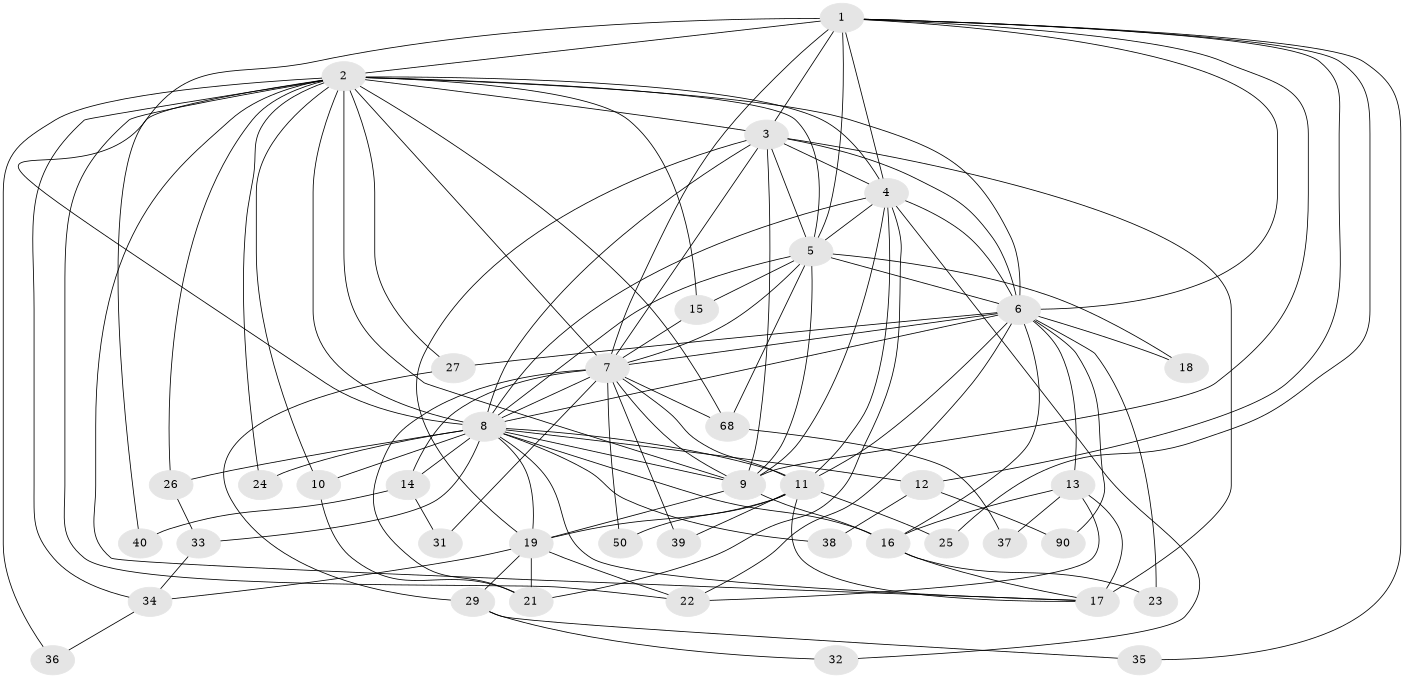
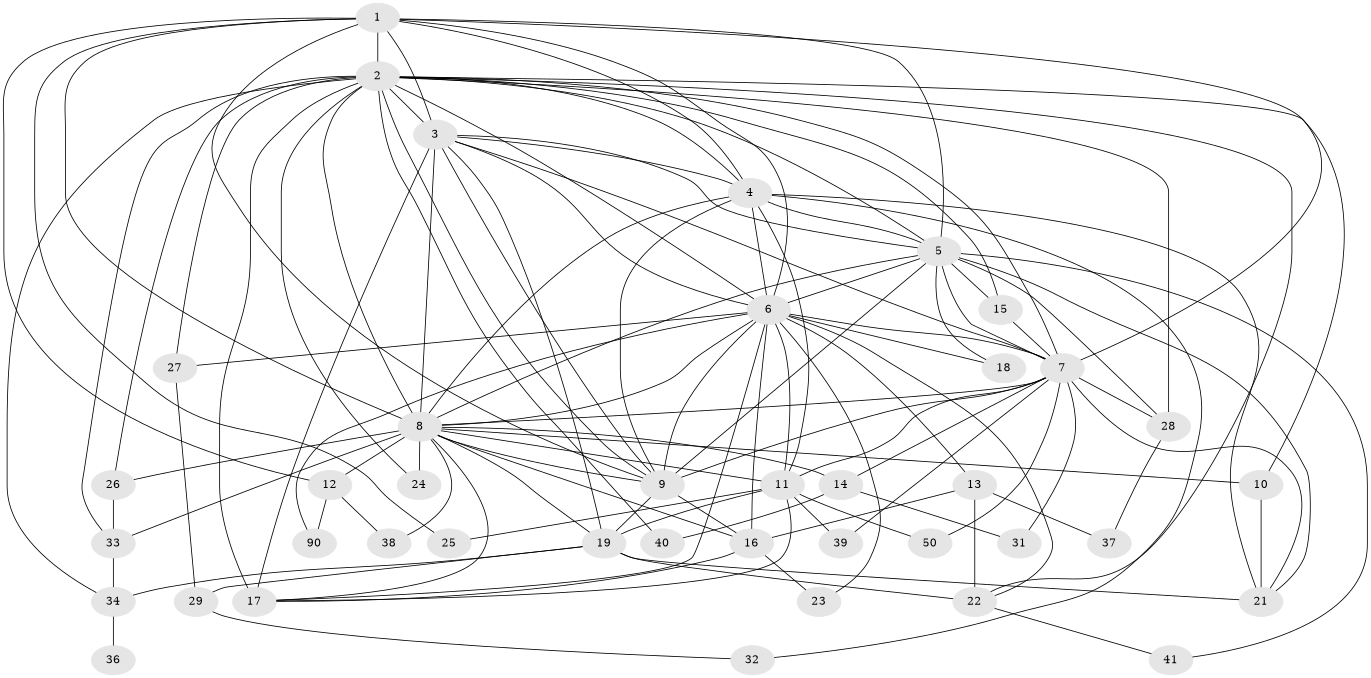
(3, 241) -> (126, 233)
none -> (1212, 366)
none -> (696, 388)
(728, 427) -> (1169, 427)
(1122, 537) -> (697, 547)
(1140, 660) -> none
none -> (1171, 660)
